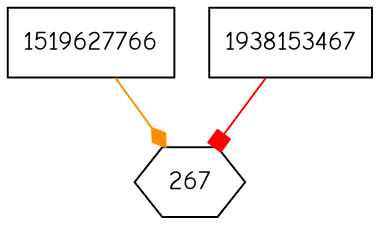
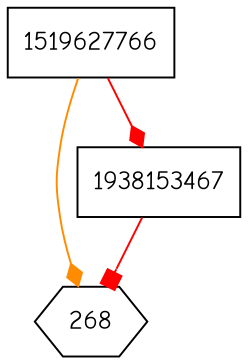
none -> (120, 102)
(190, 182) -> (91, 322)
